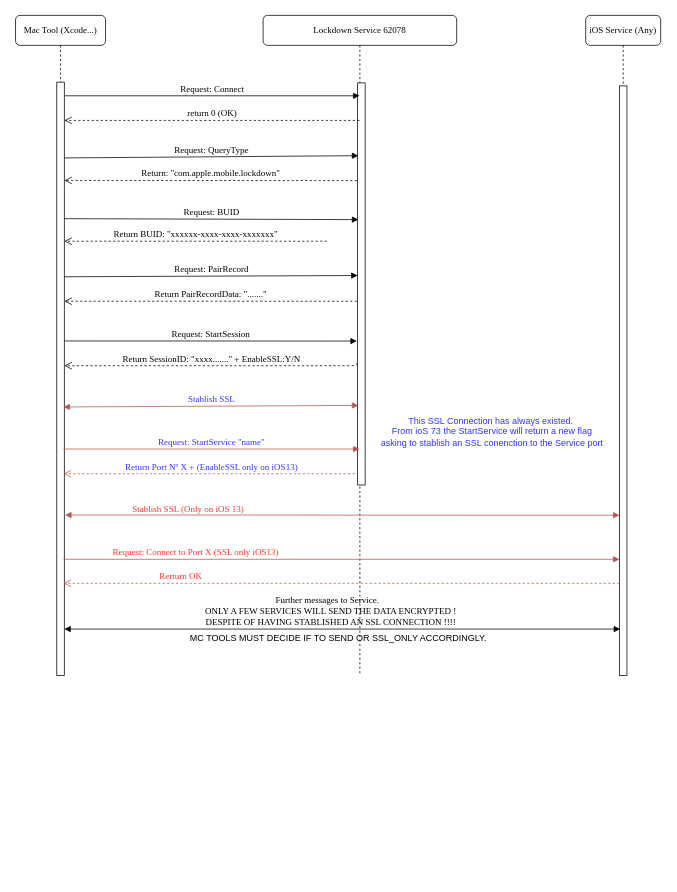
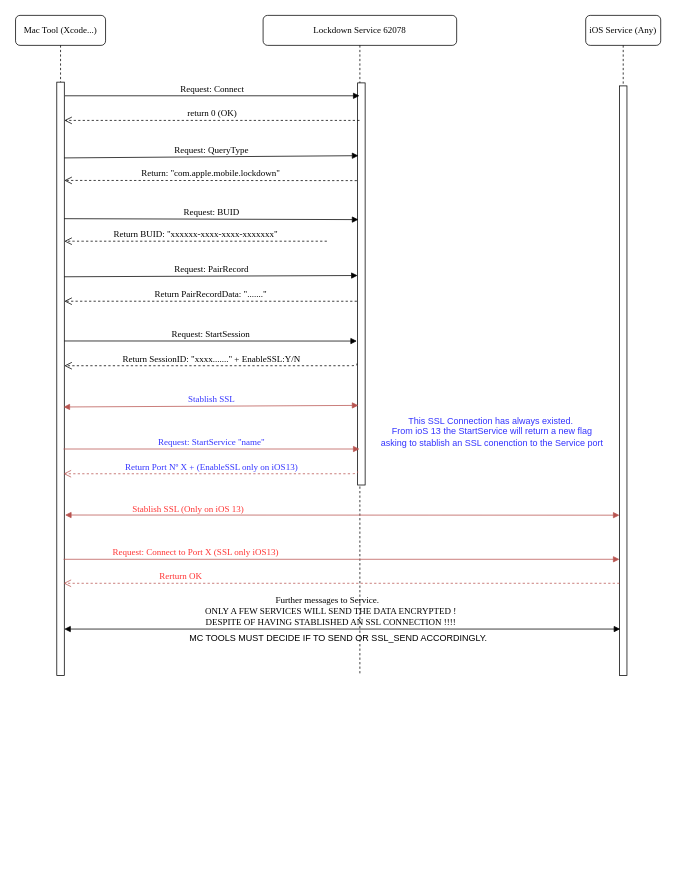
(492, 432) -> (492, 432)
(338, 638) -> (338, 638)
